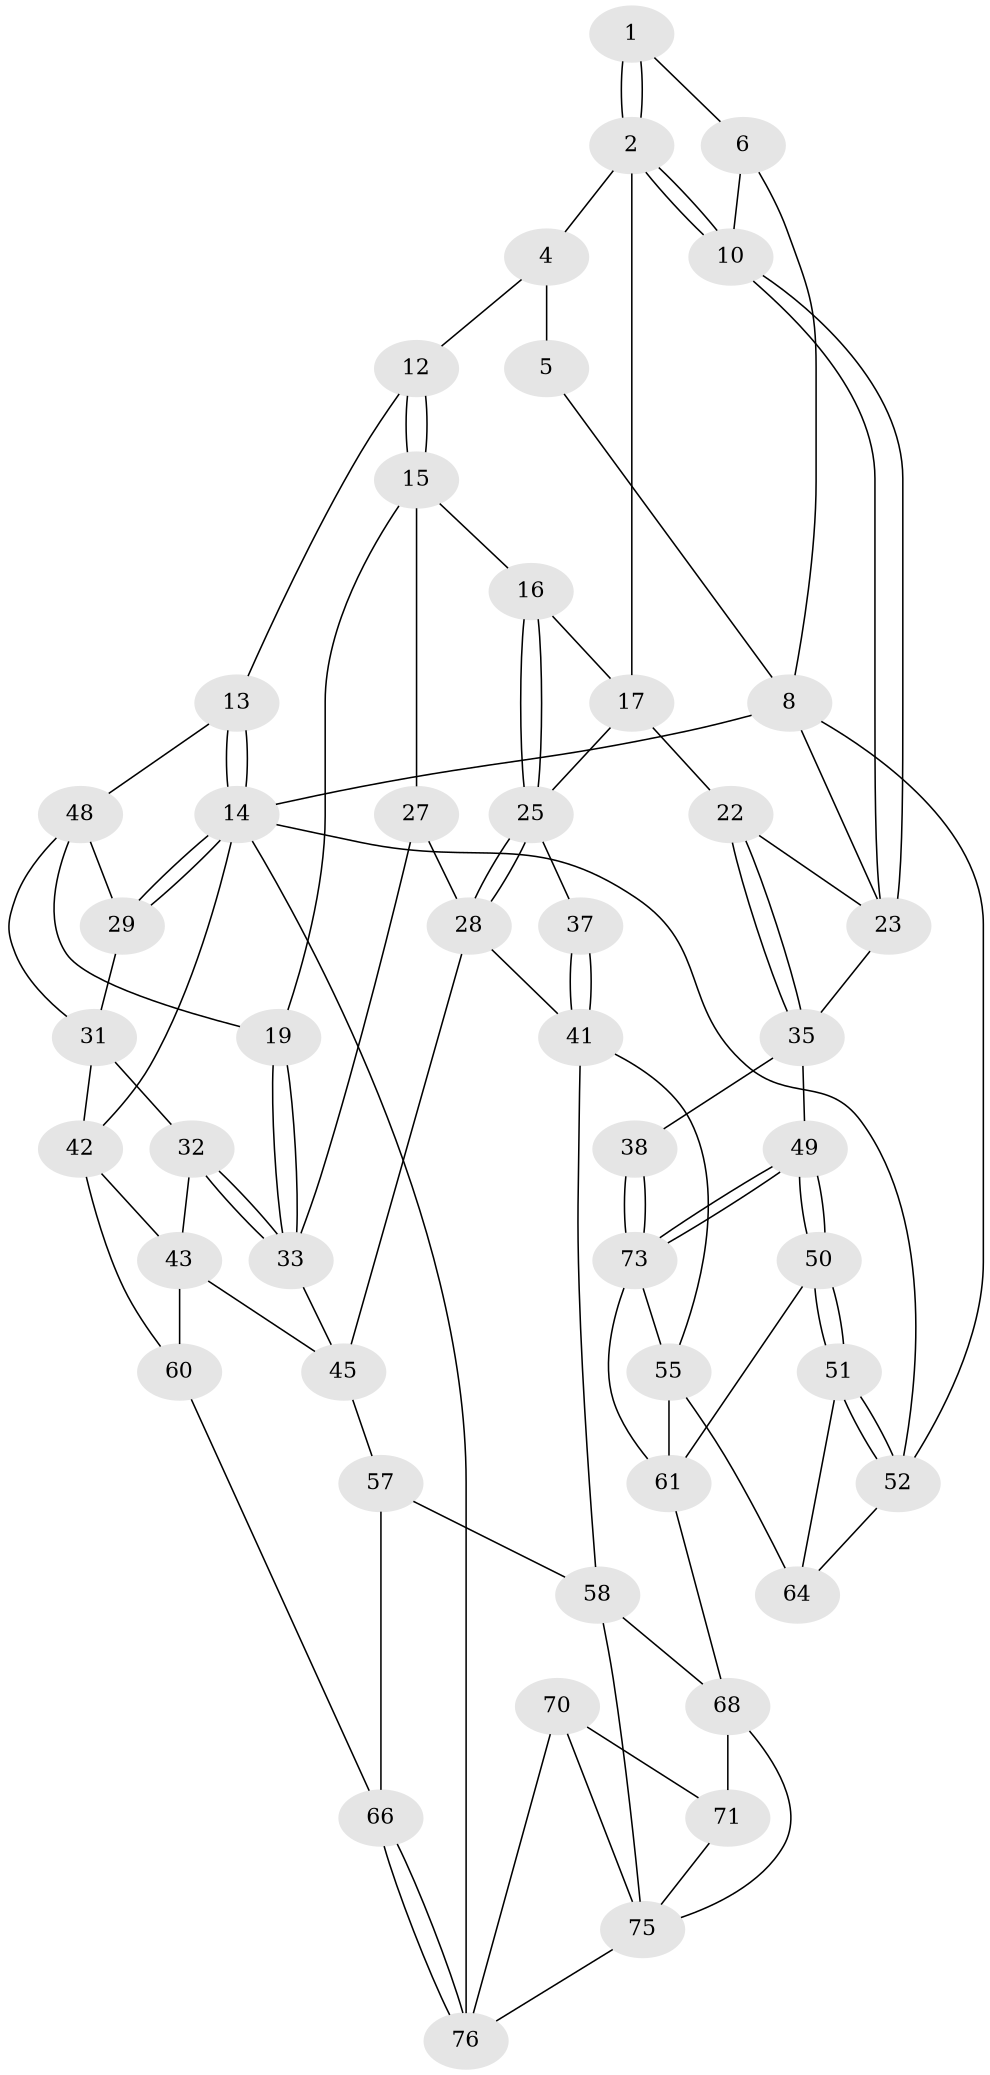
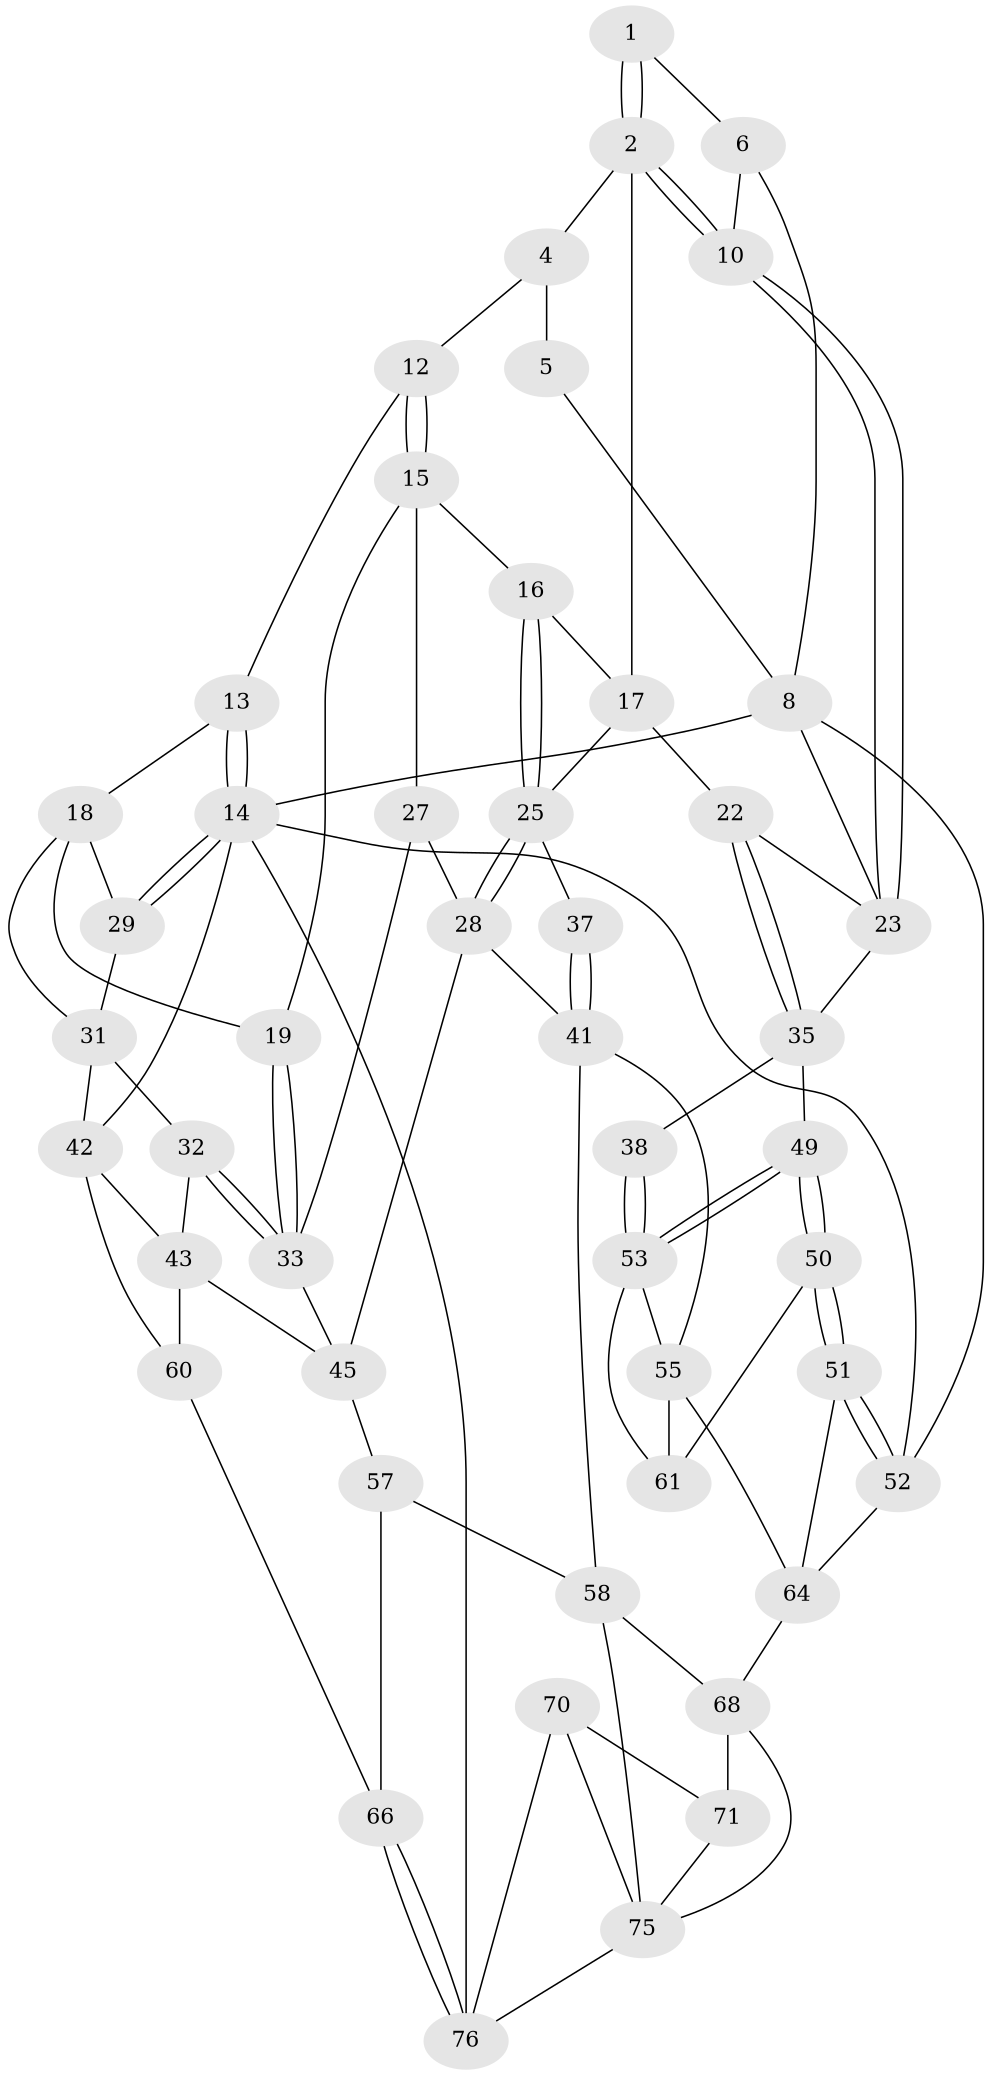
(81, 815) -> (81, 815)
(635, 1261) -> (635, 1261)
(698, 1595) -> (763, 1651)
